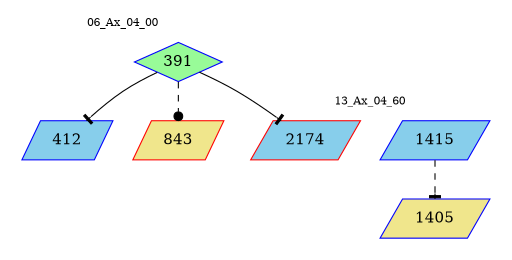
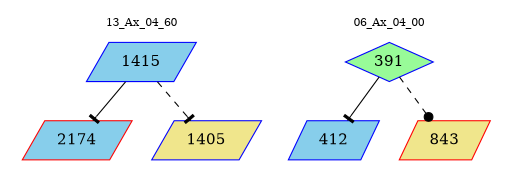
(249, 99) -> (111, 99)
